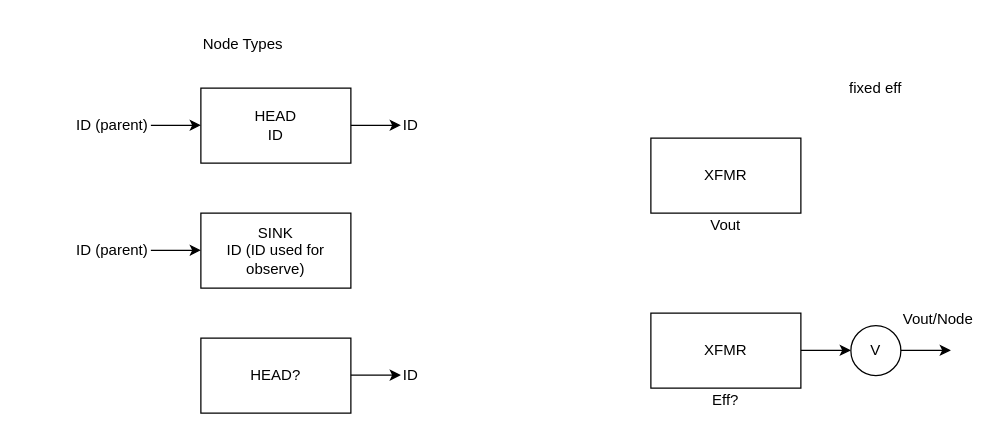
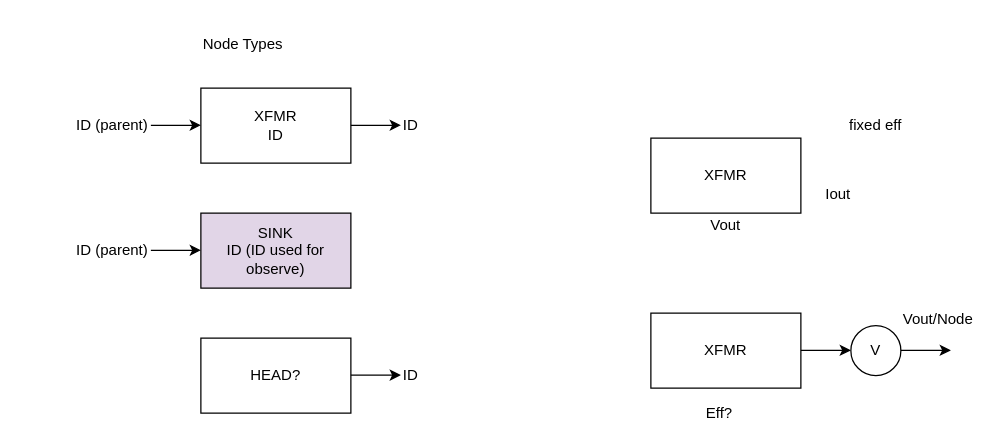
(876, 88) -> (876, 126)
(276, 126) -> (276, 126)
none -> (838, 194)
(276, 251) -> (276, 251)
(726, 401) -> (719, 413)
